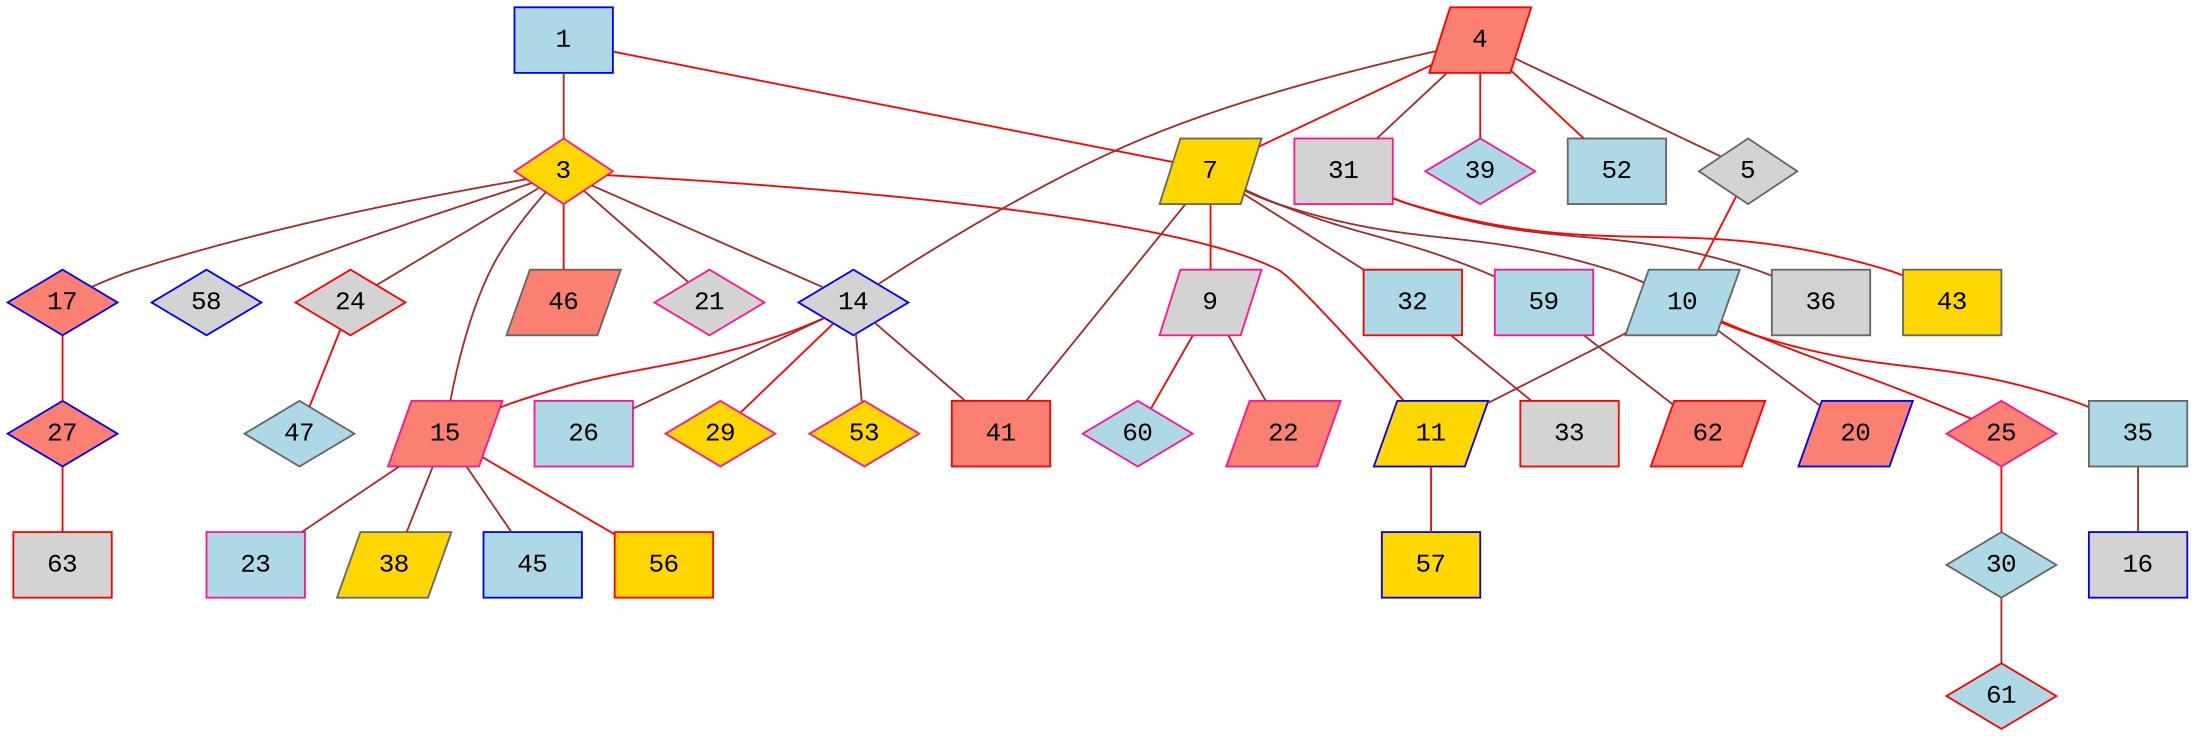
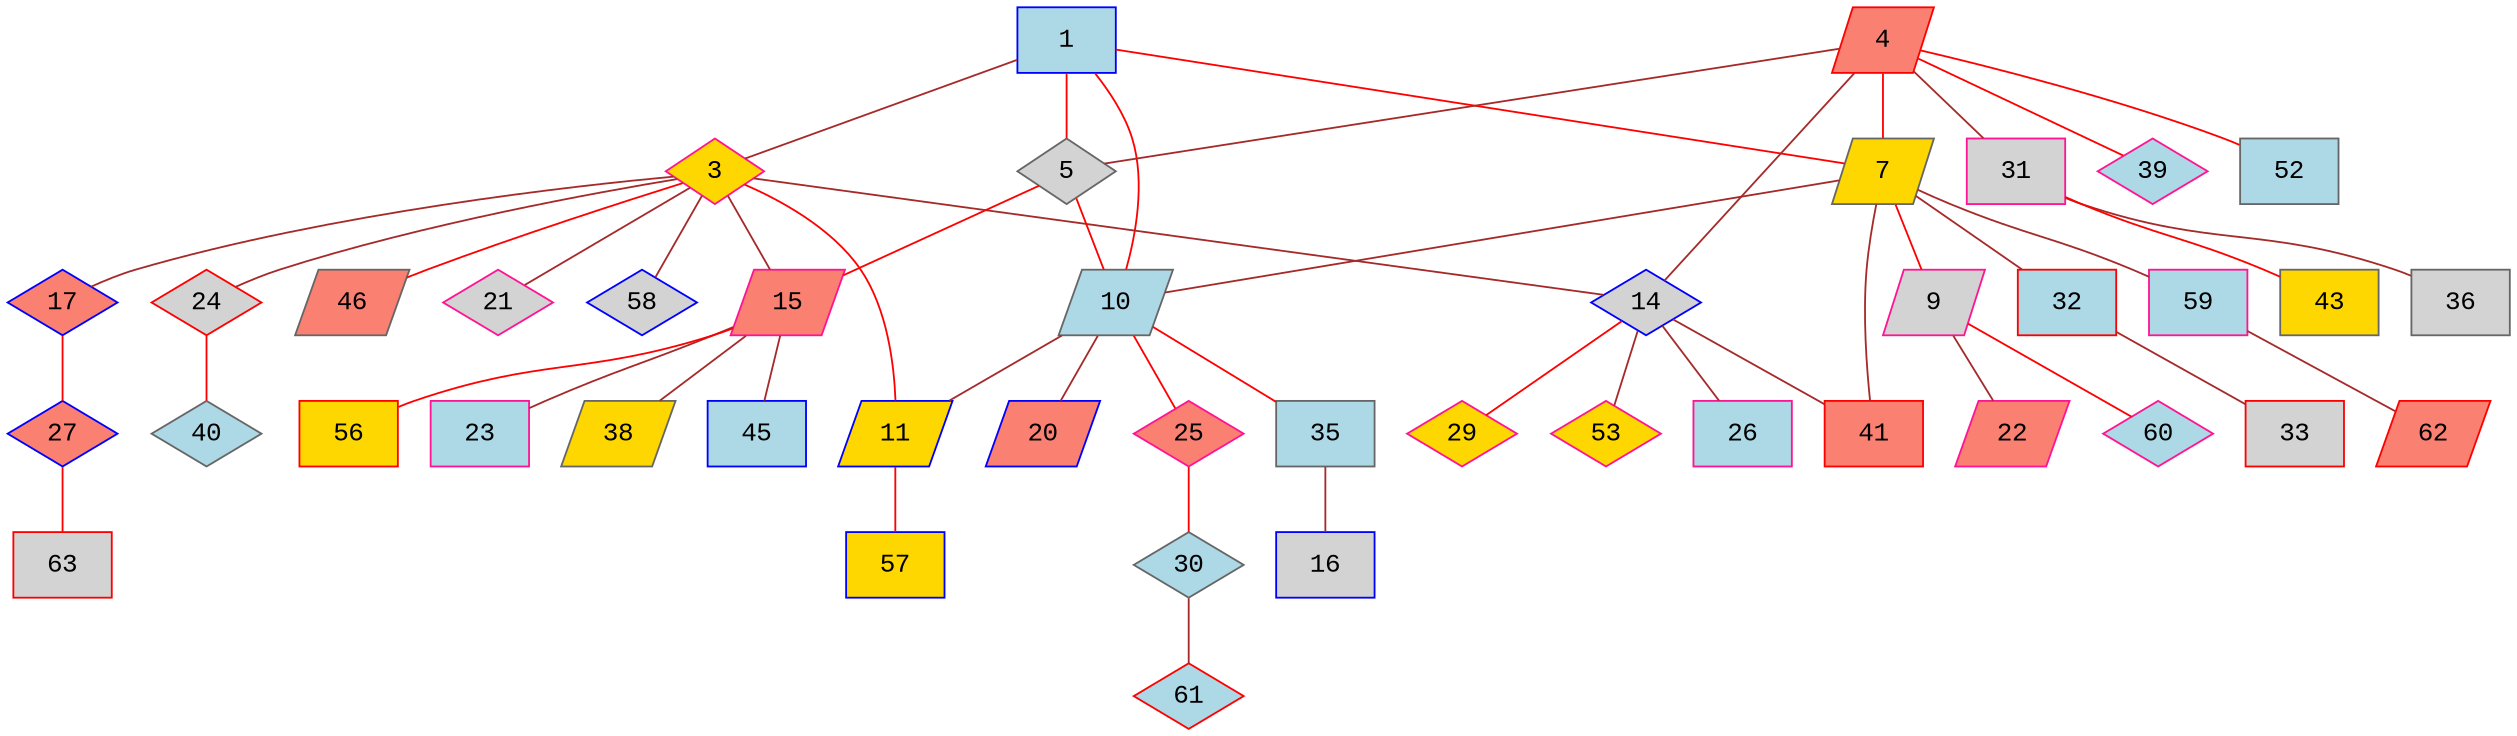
none -> (1067, 106)
none -> (1138, 172)
(663, 365) -> (941, 231)
(299, 434) -> (207, 434)
